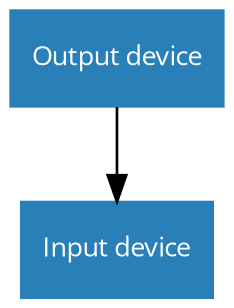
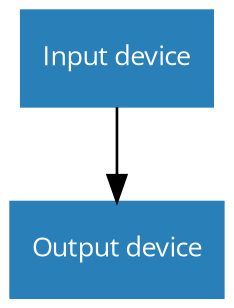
(117, 141) -> (117, 141)
